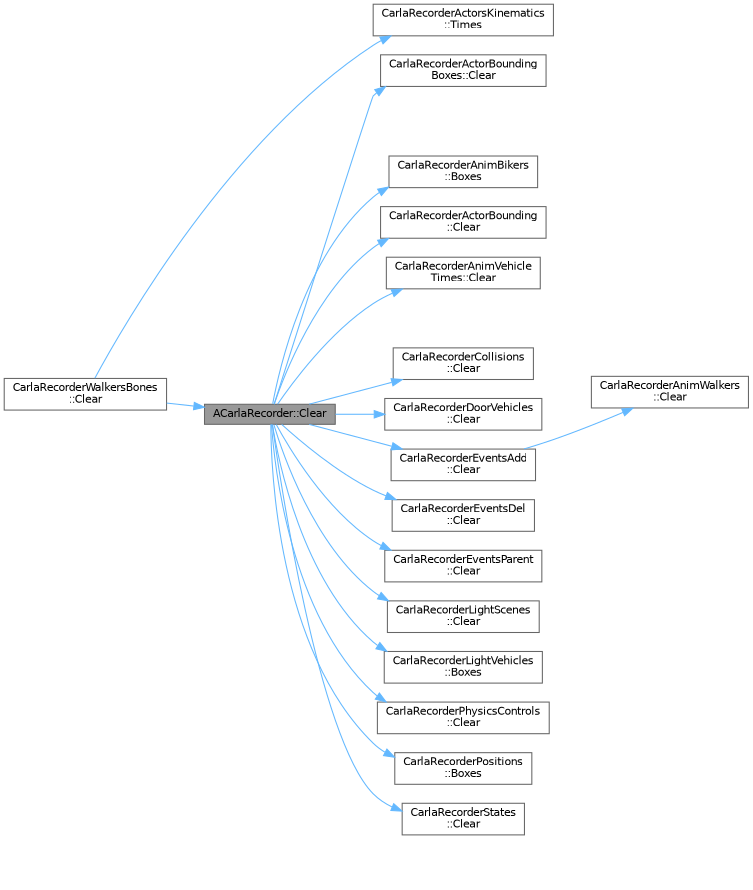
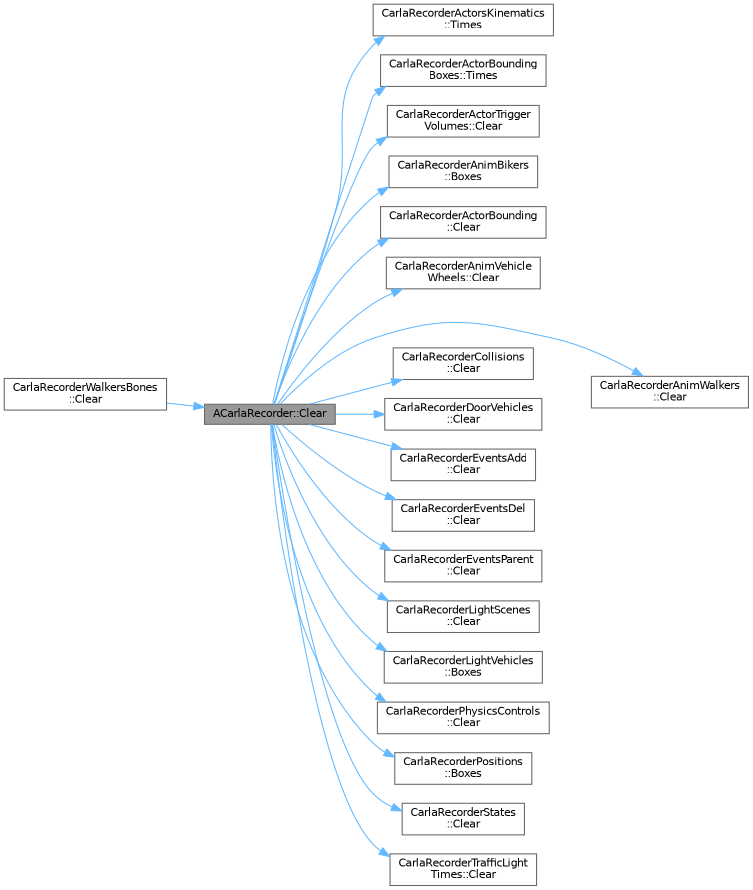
(463, 71) -> (463, 71)
none -> (463, 121)
(219, 192) -> (342, 166)
(463, 273) -> (463, 273)
(574, 432) -> (449, 323)
none -> (463, 870)
